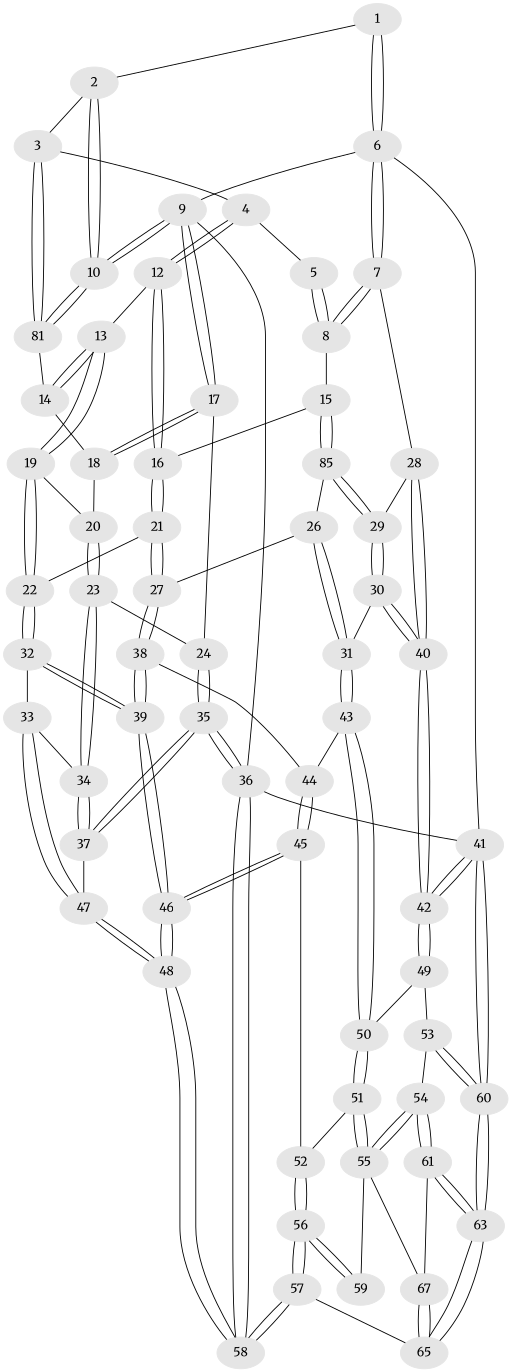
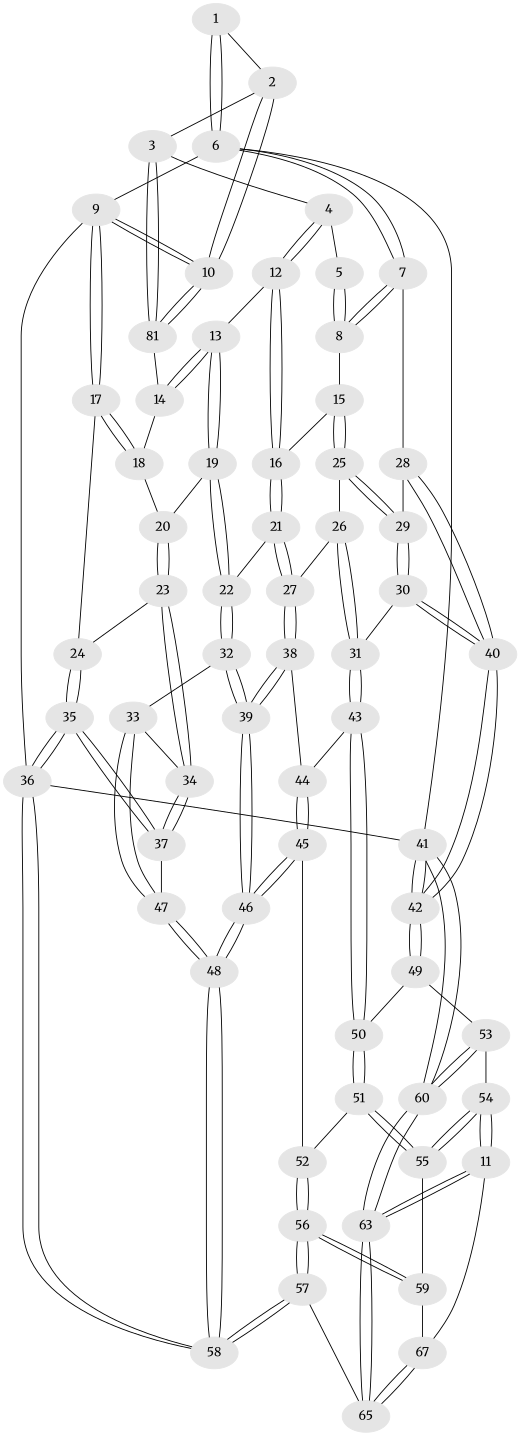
(326, 464) -> (340, 464)
(428, 1162) -> (486, 1162)
(394, 1226) -> (422, 1321)
